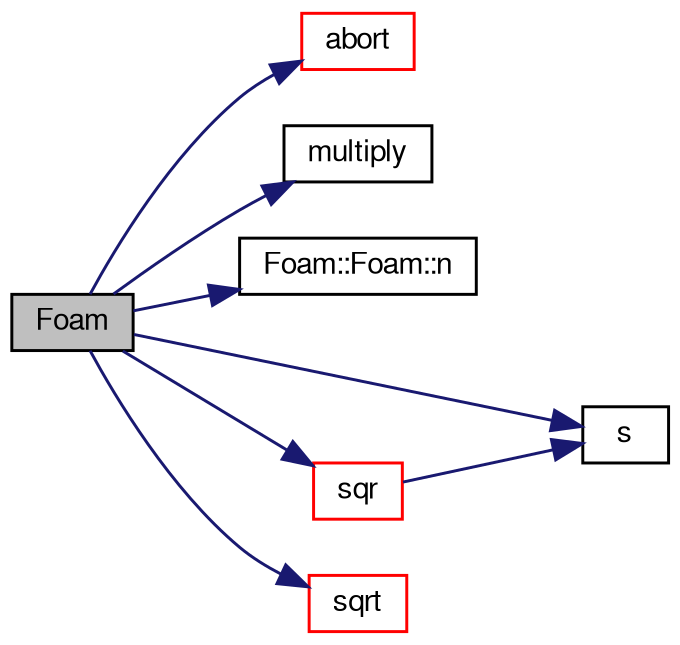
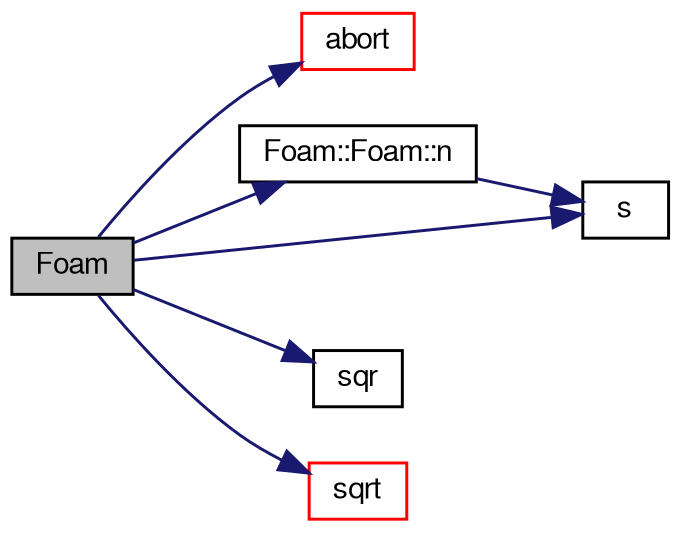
(358, 154) -> none
(478, 466) -> (515, 187)
(358, 491) -> (358, 379)
